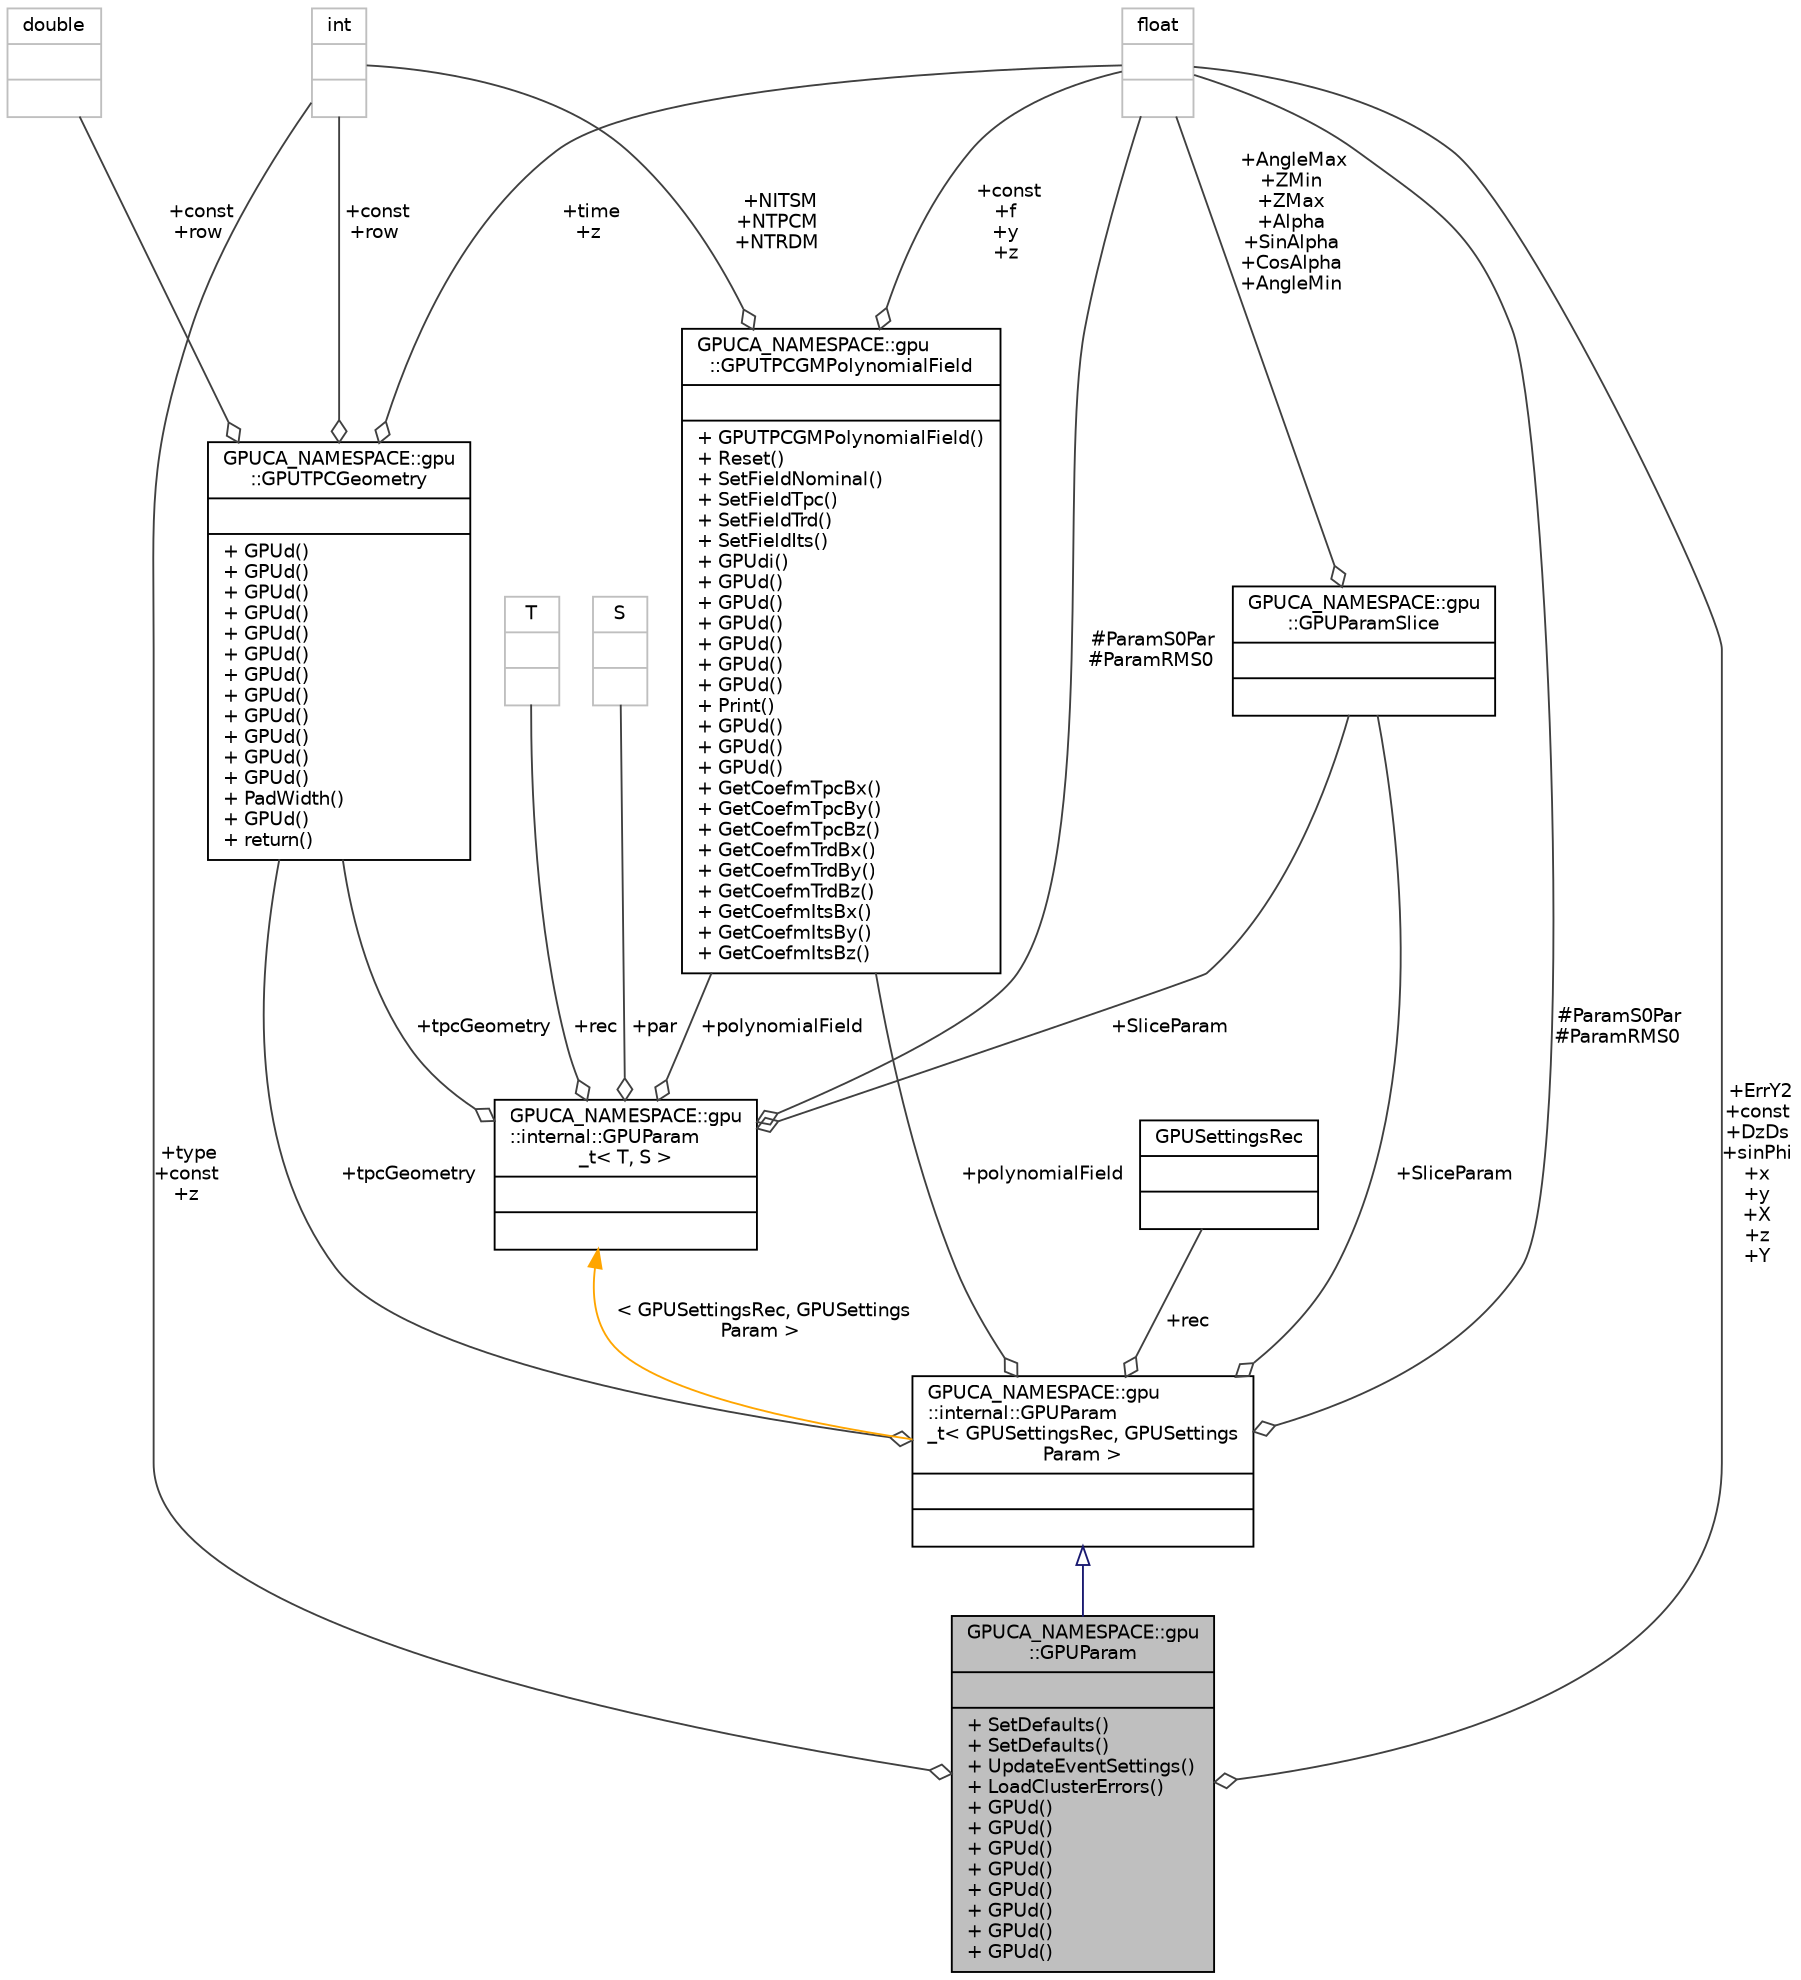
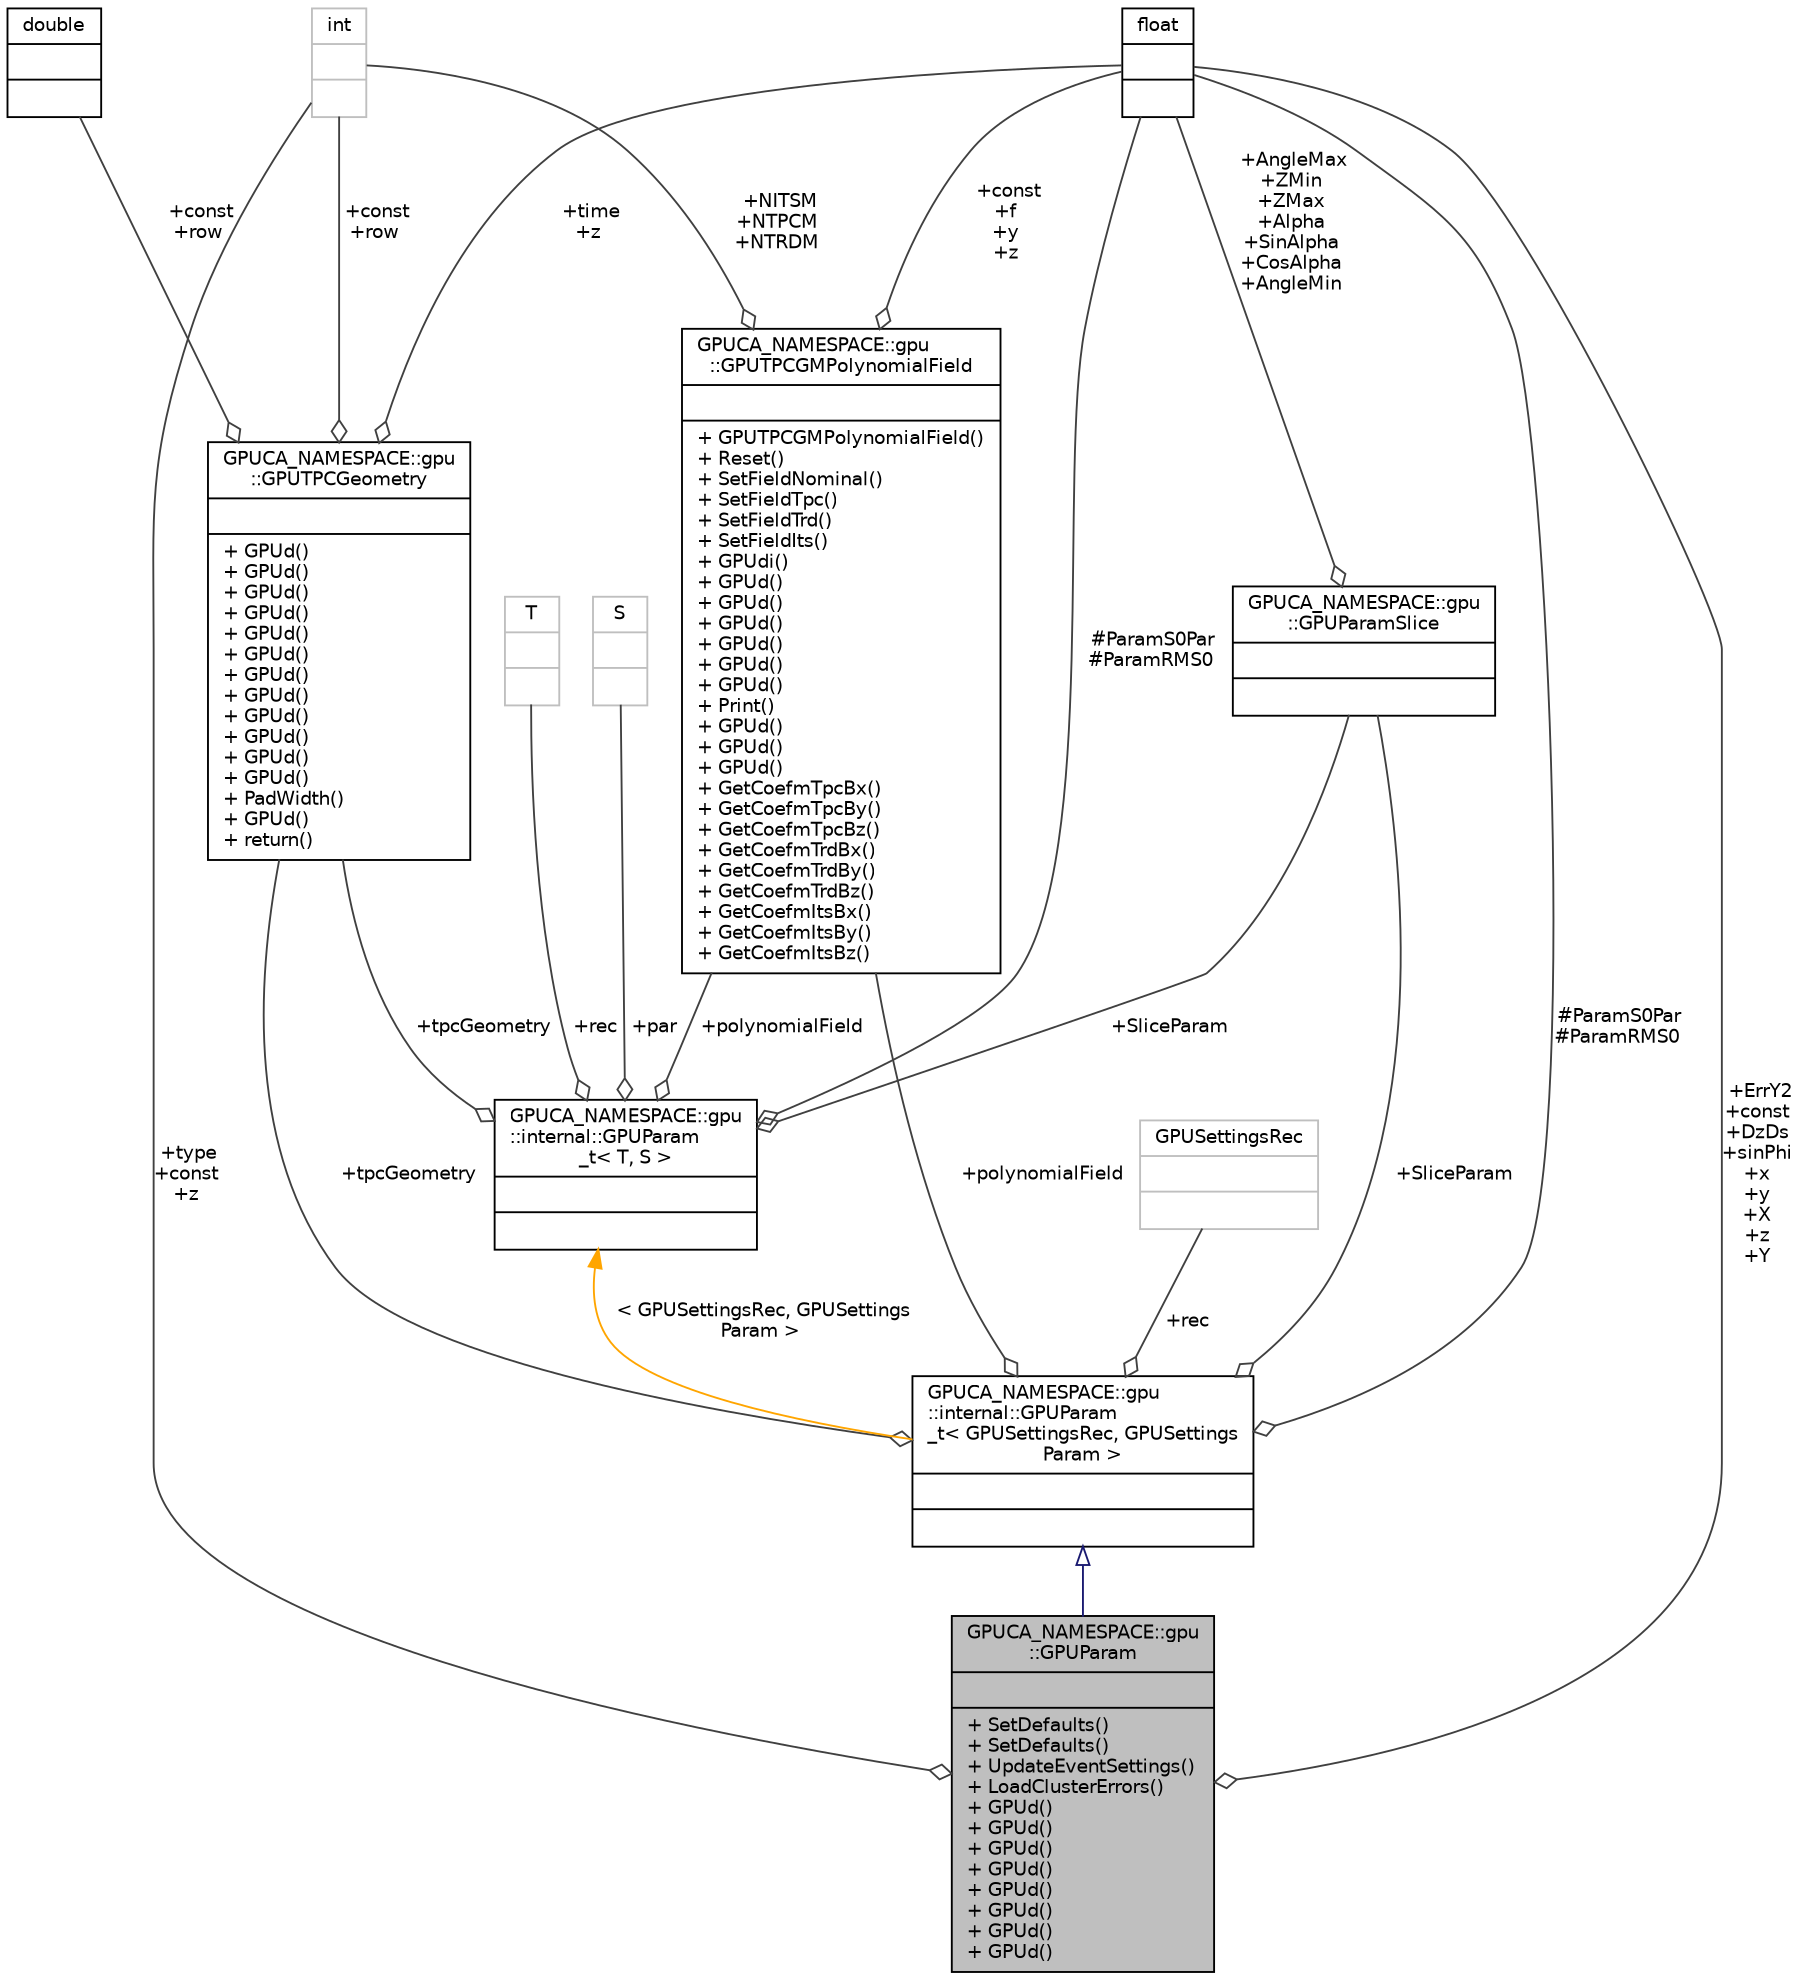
(54, 63) -> (54, 63)
(1158, 63) -> (1158, 63)
(1229, 1175) -> (1229, 1175)
